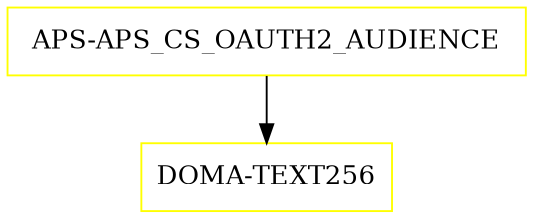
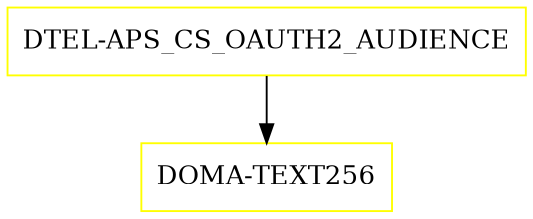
(267, 41) -> (267, 41)
